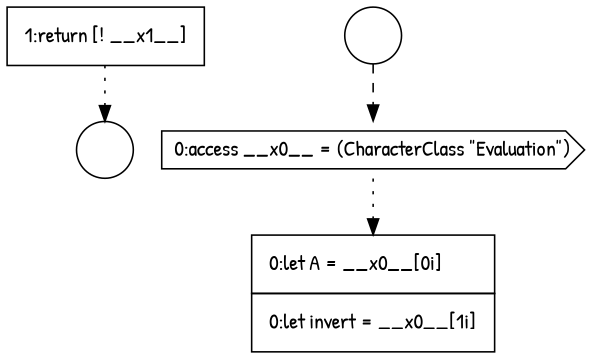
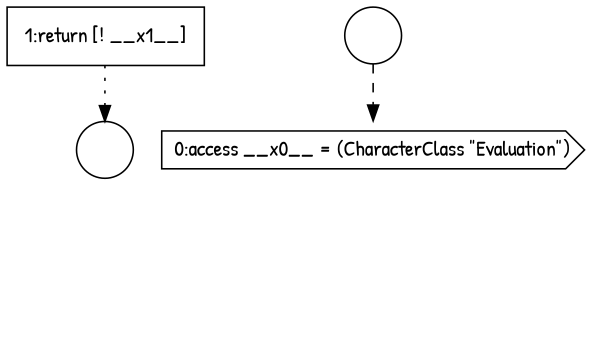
(373, 293) -> none
